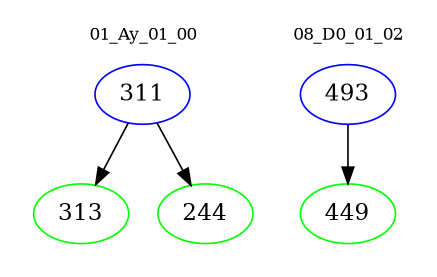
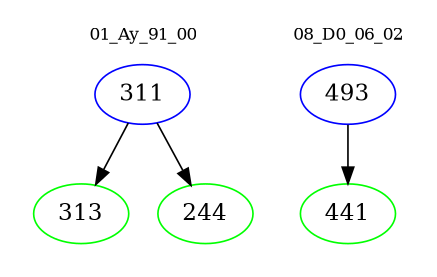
(143, 36) -> (143, 36)
(349, 36) -> (349, 36)
(348, 214) -> (348, 214)
